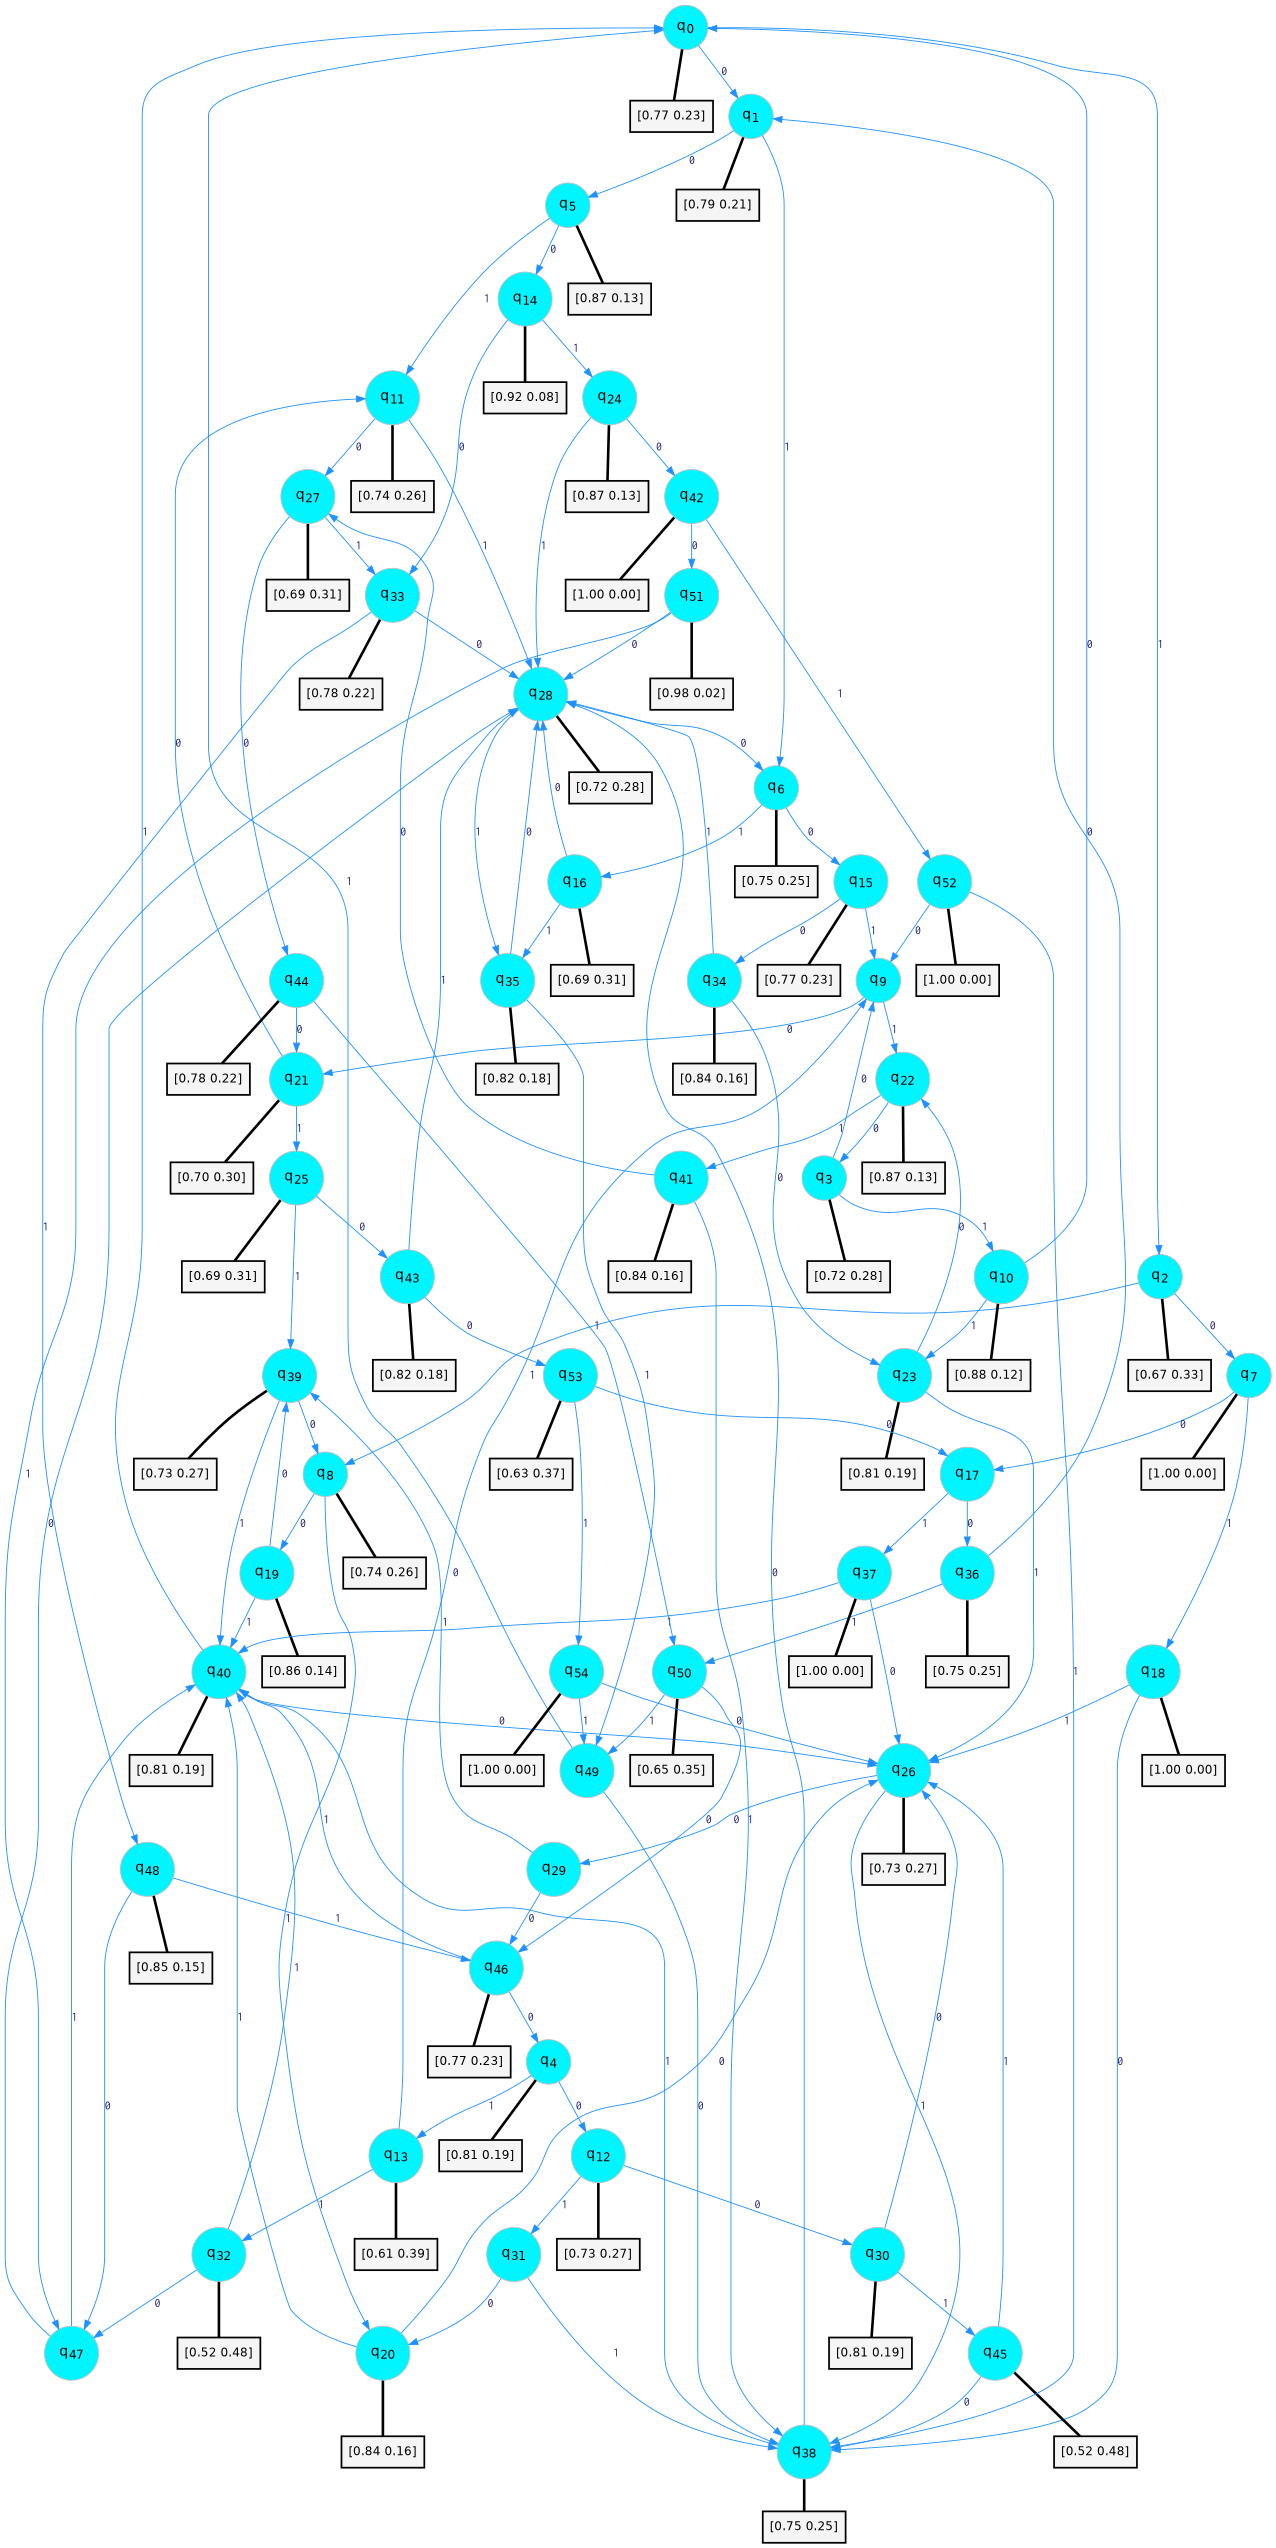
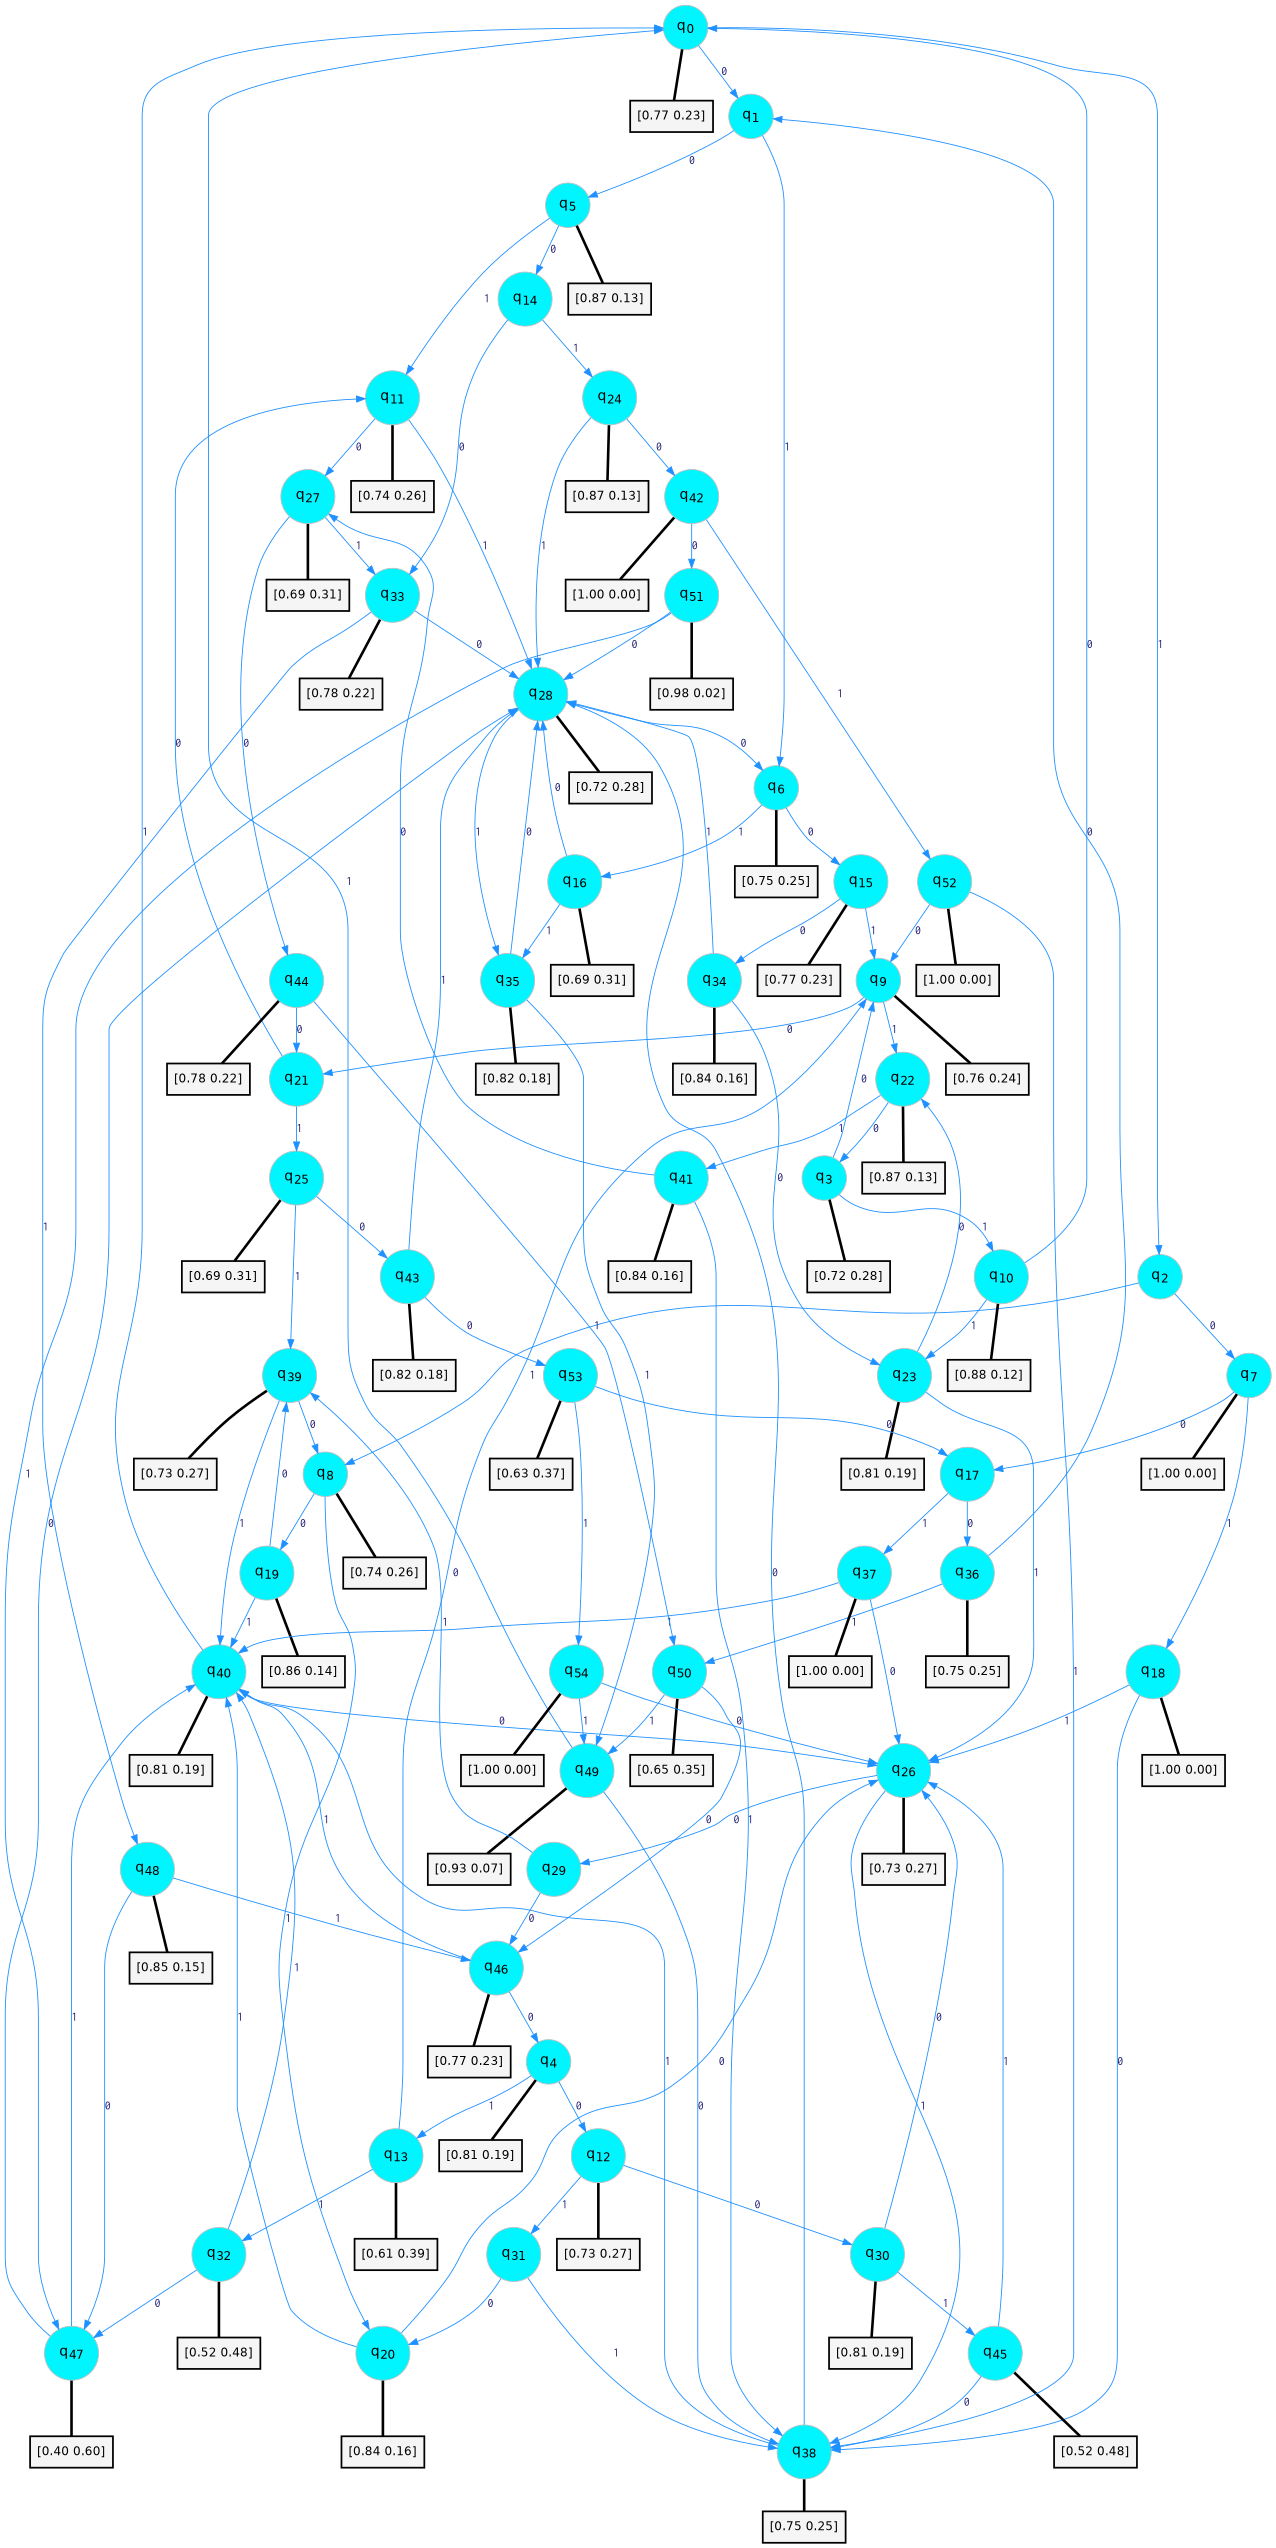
(718, 205) -> none
(525, 398) -> none
none -> (987, 1079)
(212, 1178) -> none
(1170, 1375) -> none
none -> (469, 1869)
none -> (72, 2452)
